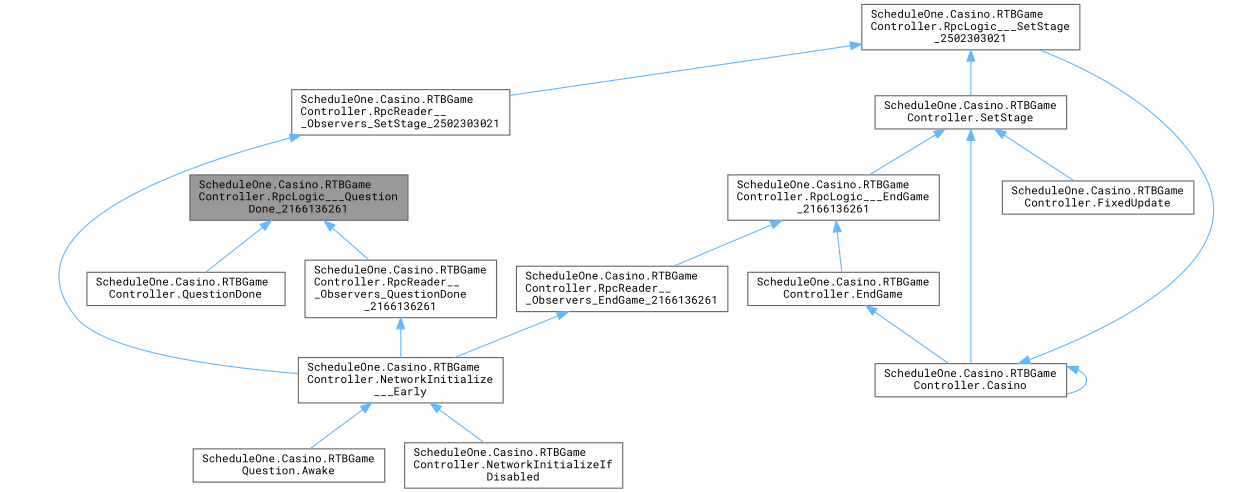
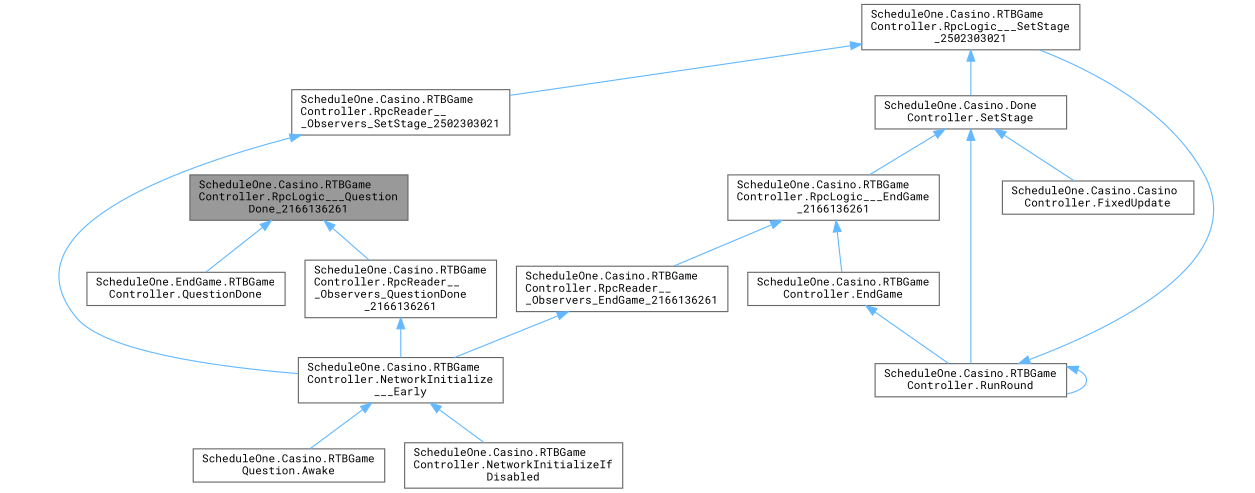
(971, 112) -> (971, 112)
(1098, 198) -> (1098, 198)
(186, 289) -> (186, 289)
(971, 380) -> (971, 380)
